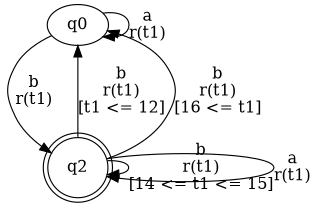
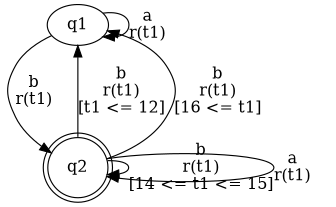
(78, 25) -> (78, 25)
